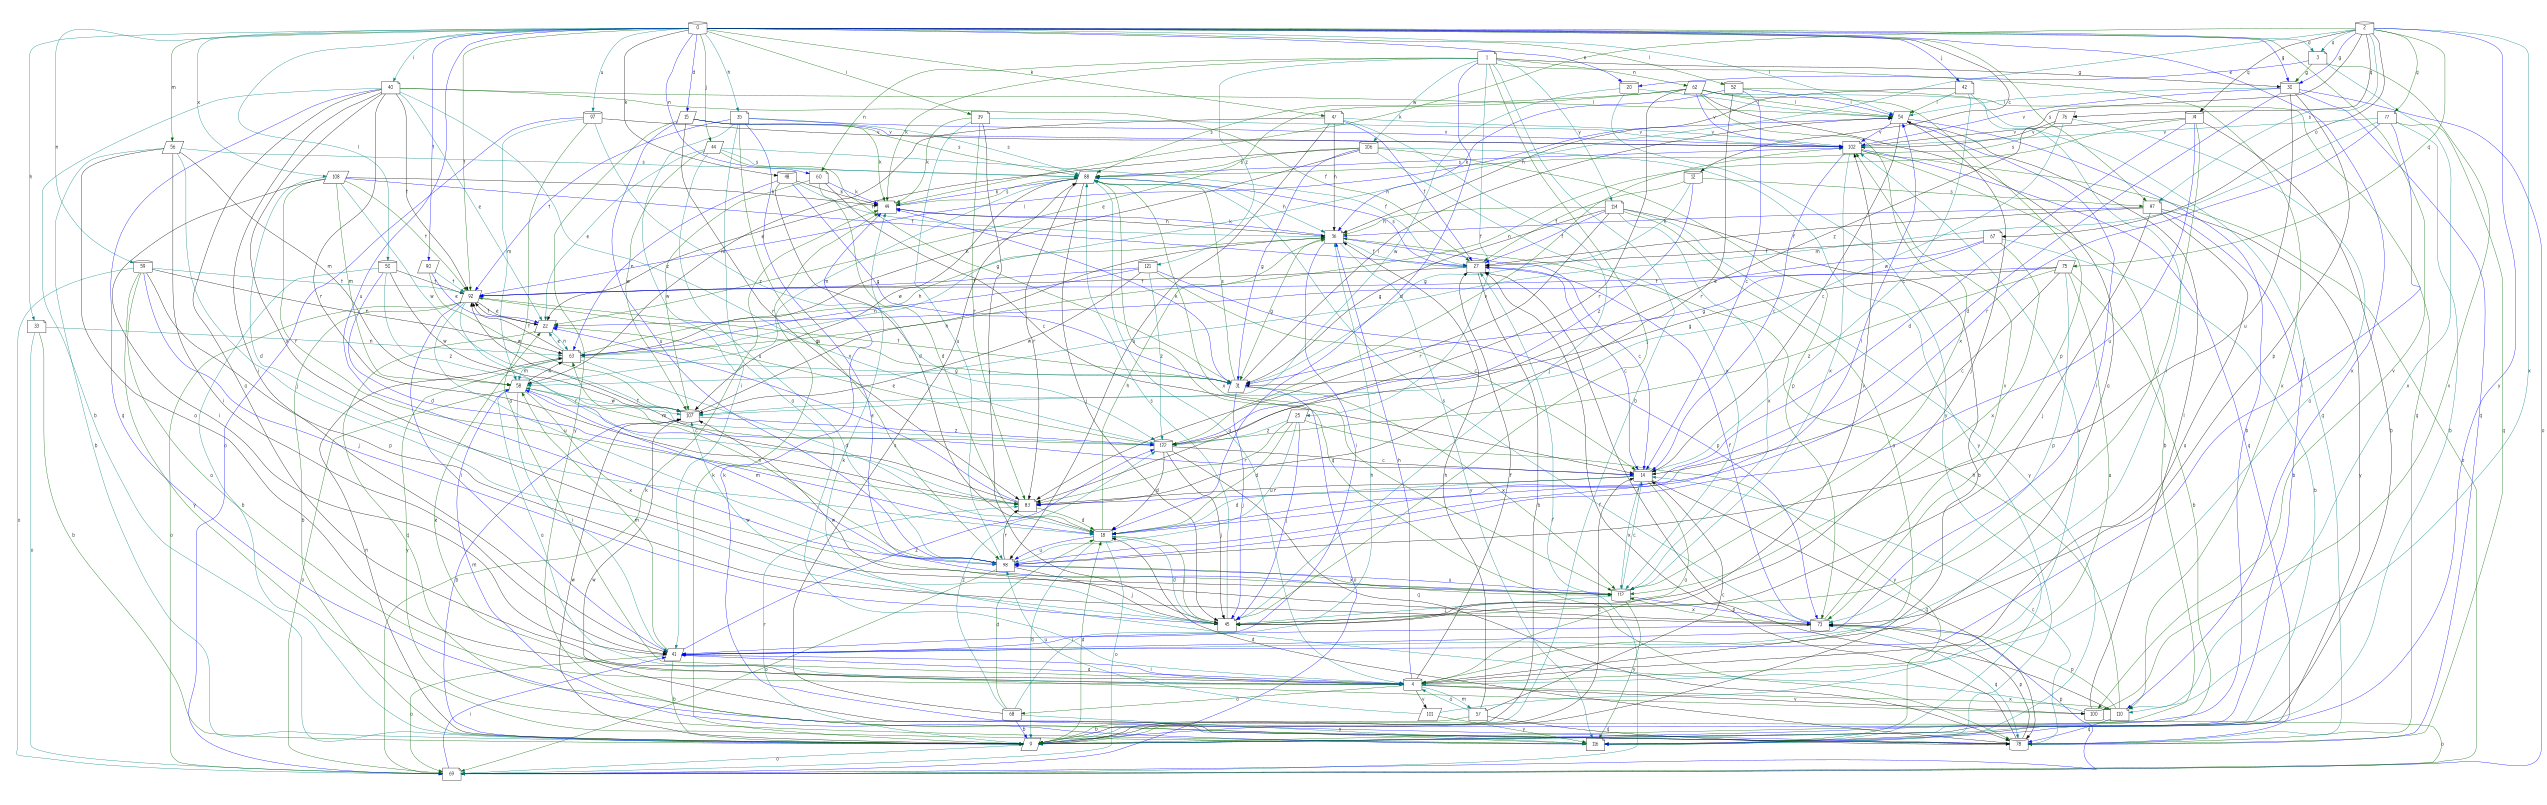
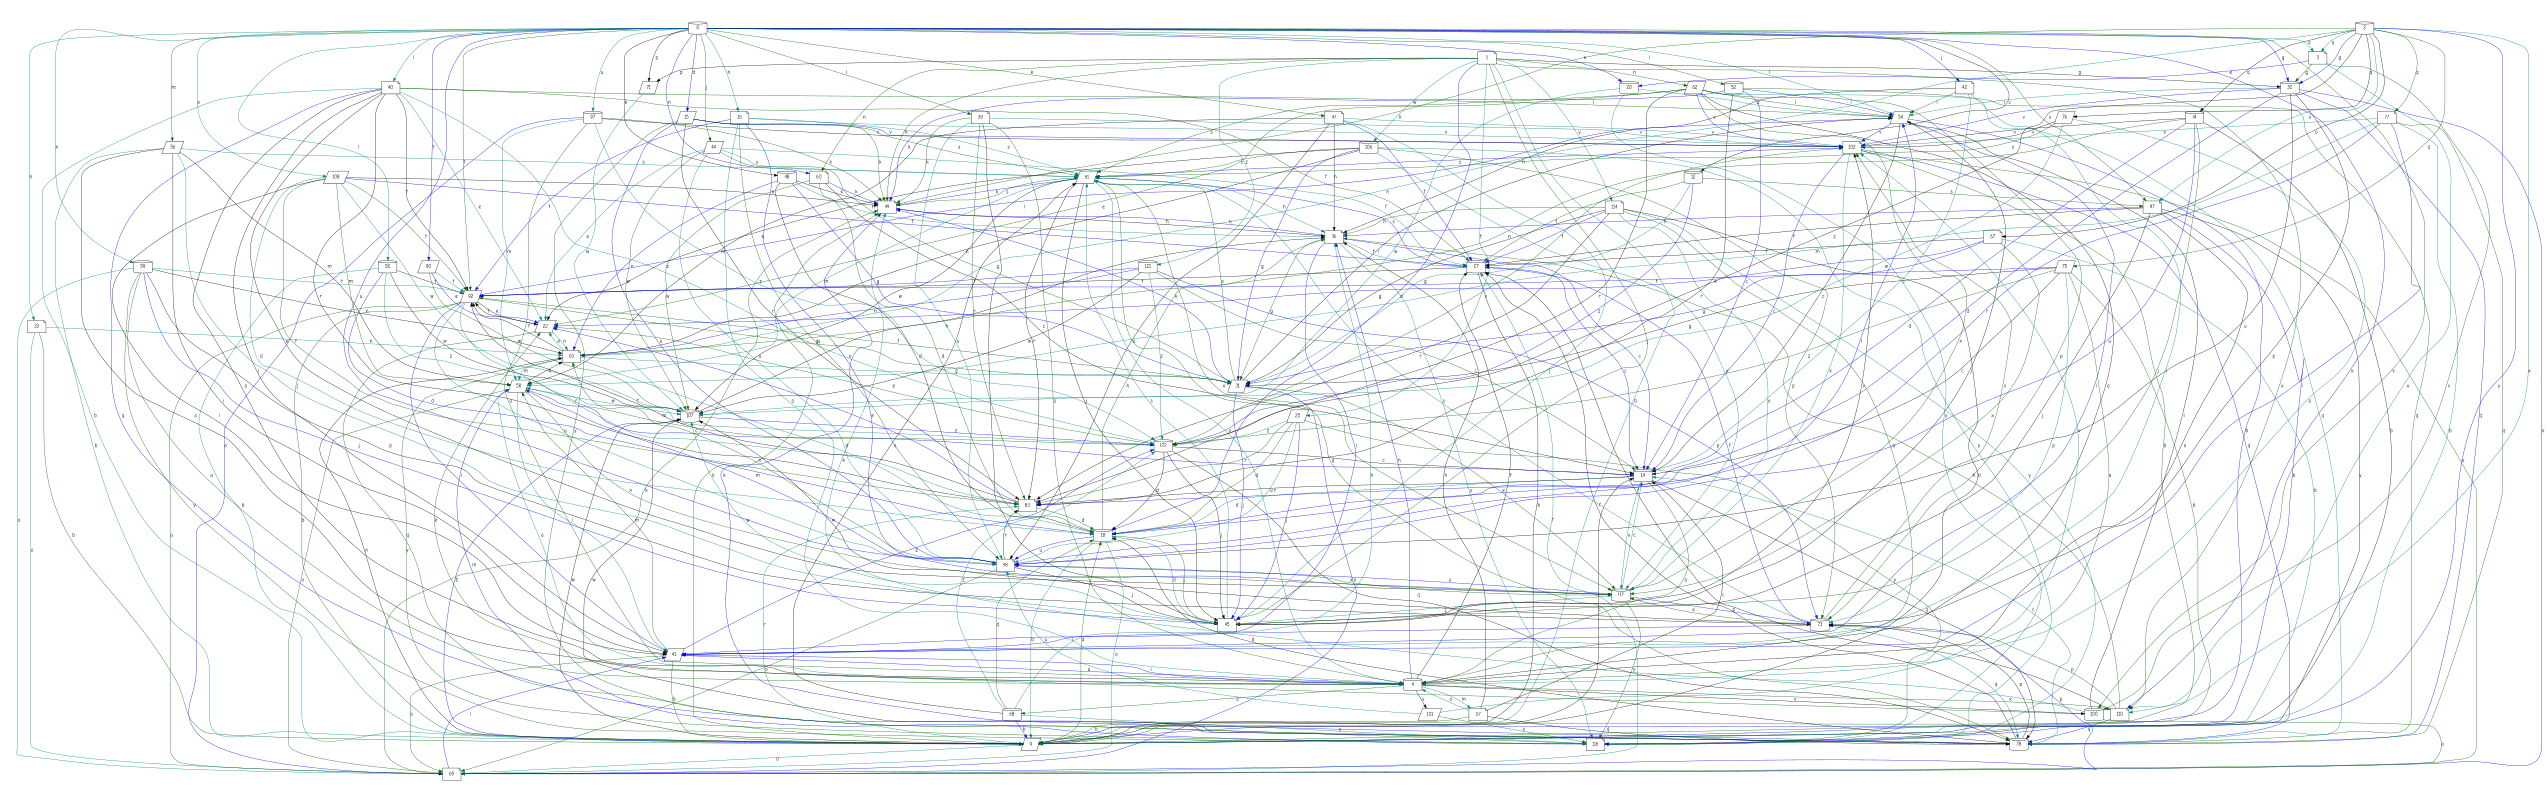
none -> (649, 88)
(1758, 103) -> (1758, 103)
(1517, 122) -> (1105, 99)
(1267, 130) -> (1267, 130)
none -> (747, 138)
(1087, 177) -> (1087, 177)
(913, 295) -> none
(731, 408) -> none
none -> (1066, 512)
